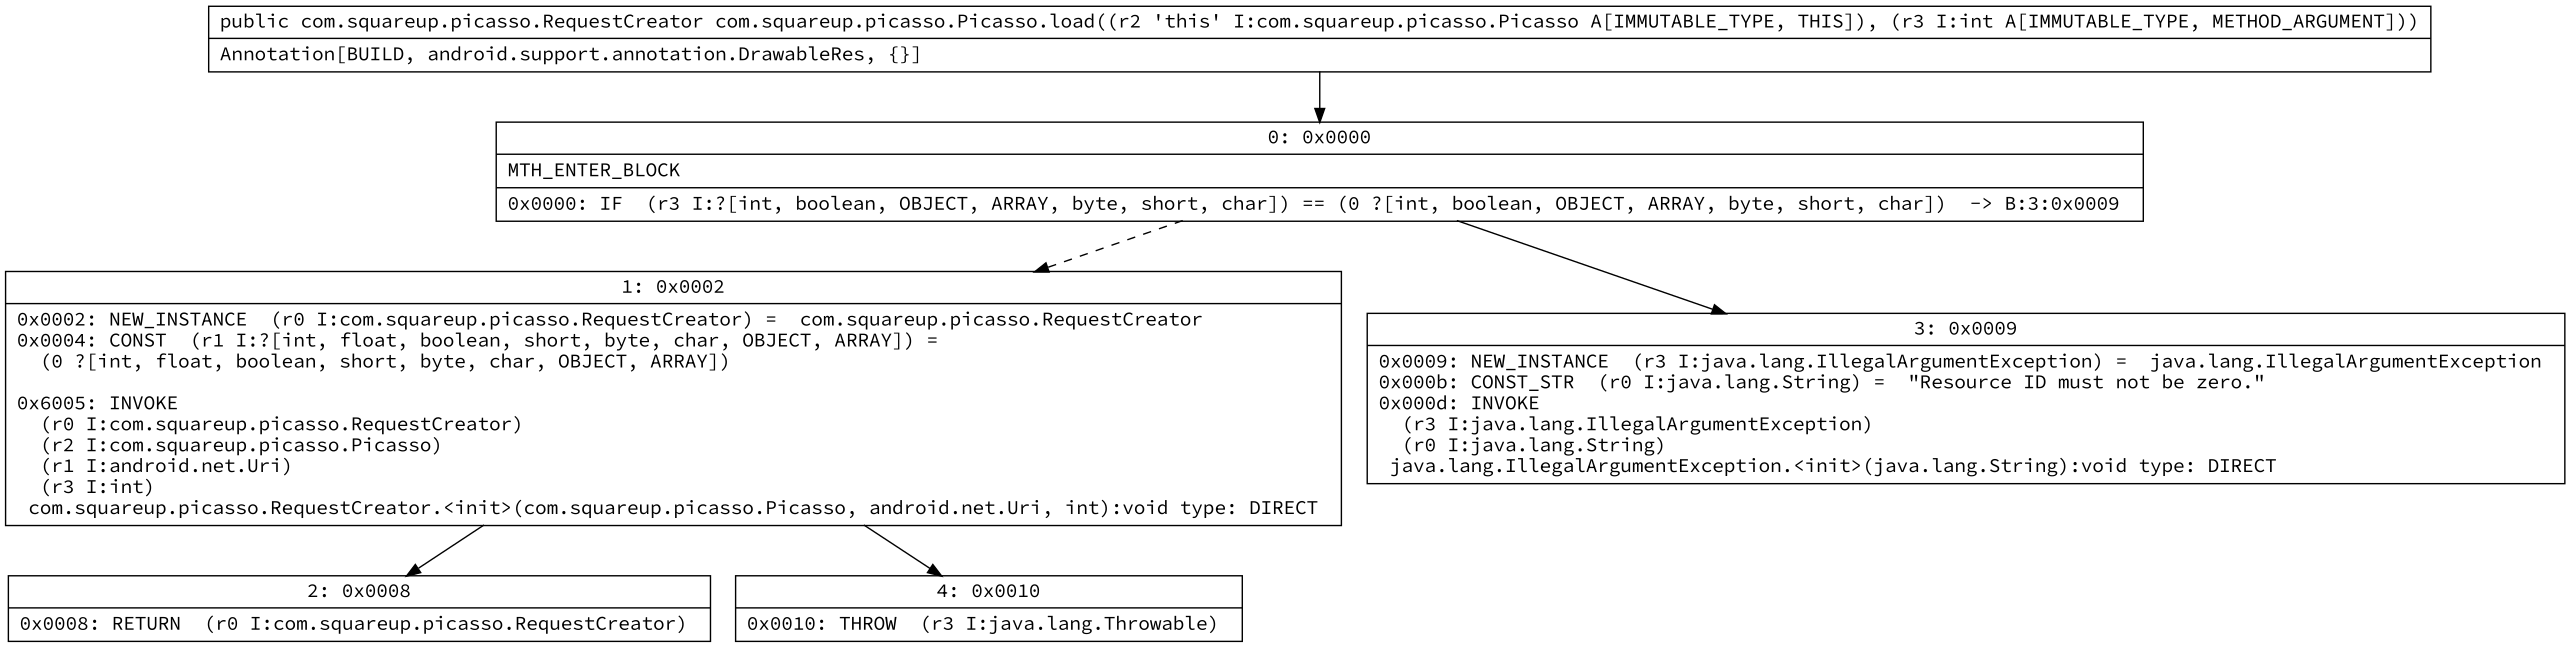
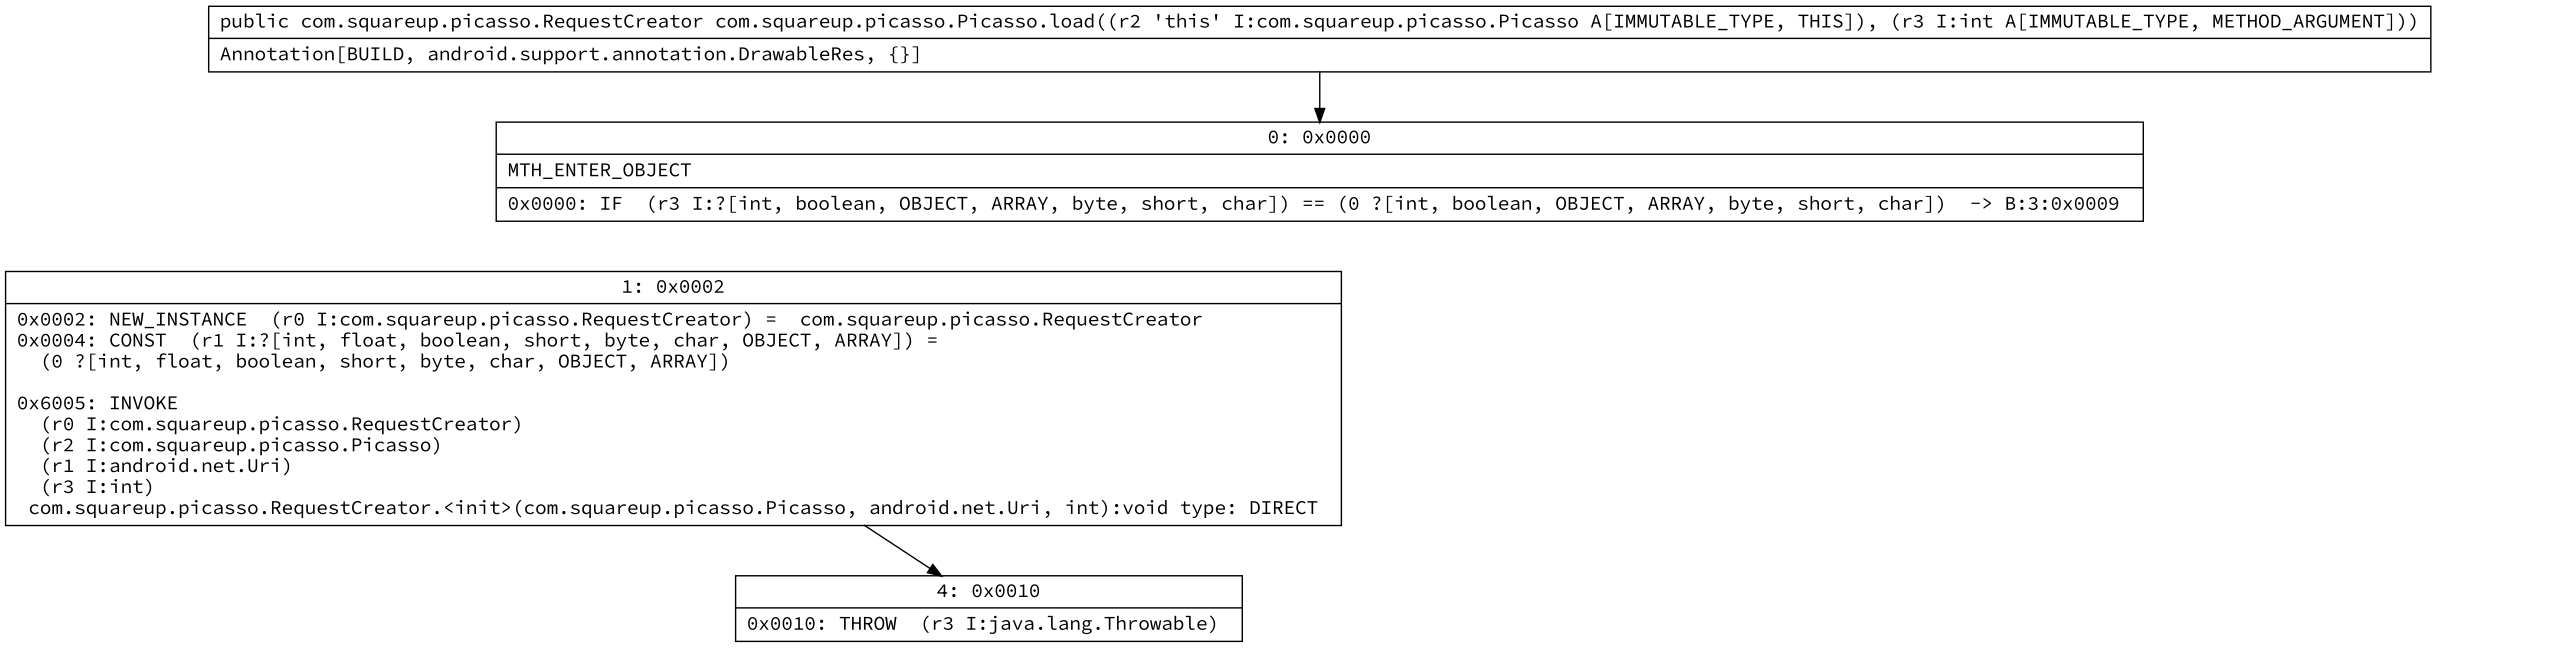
(594, 170) -> (600, 170)
(1115, 244) -> none
(1966, 399) -> none
(359, 609) -> none
